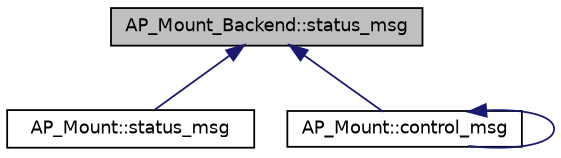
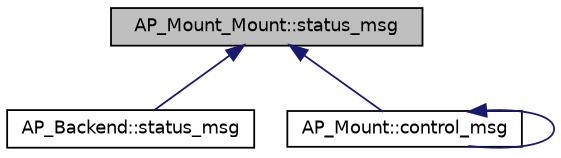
(267, 27) -> (267, 27)
(131, 129) -> (131, 129)
